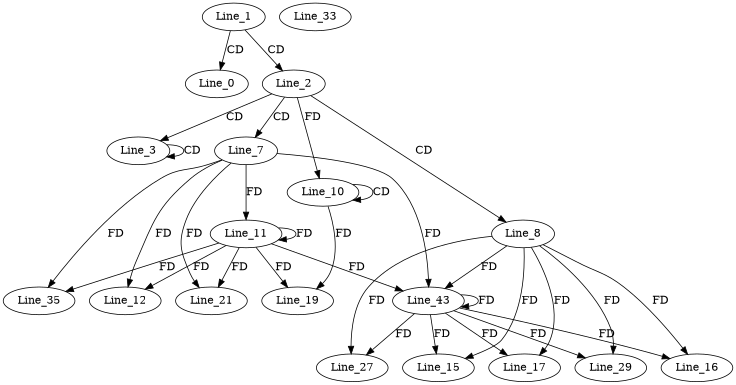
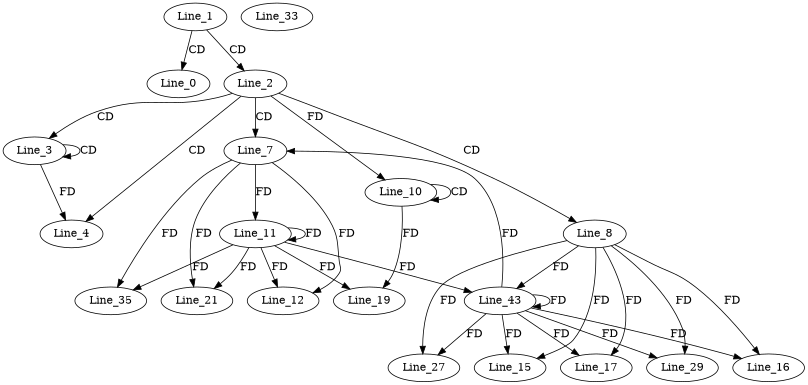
(388, 176) -> (444, 164)
none -> (72, 234)
